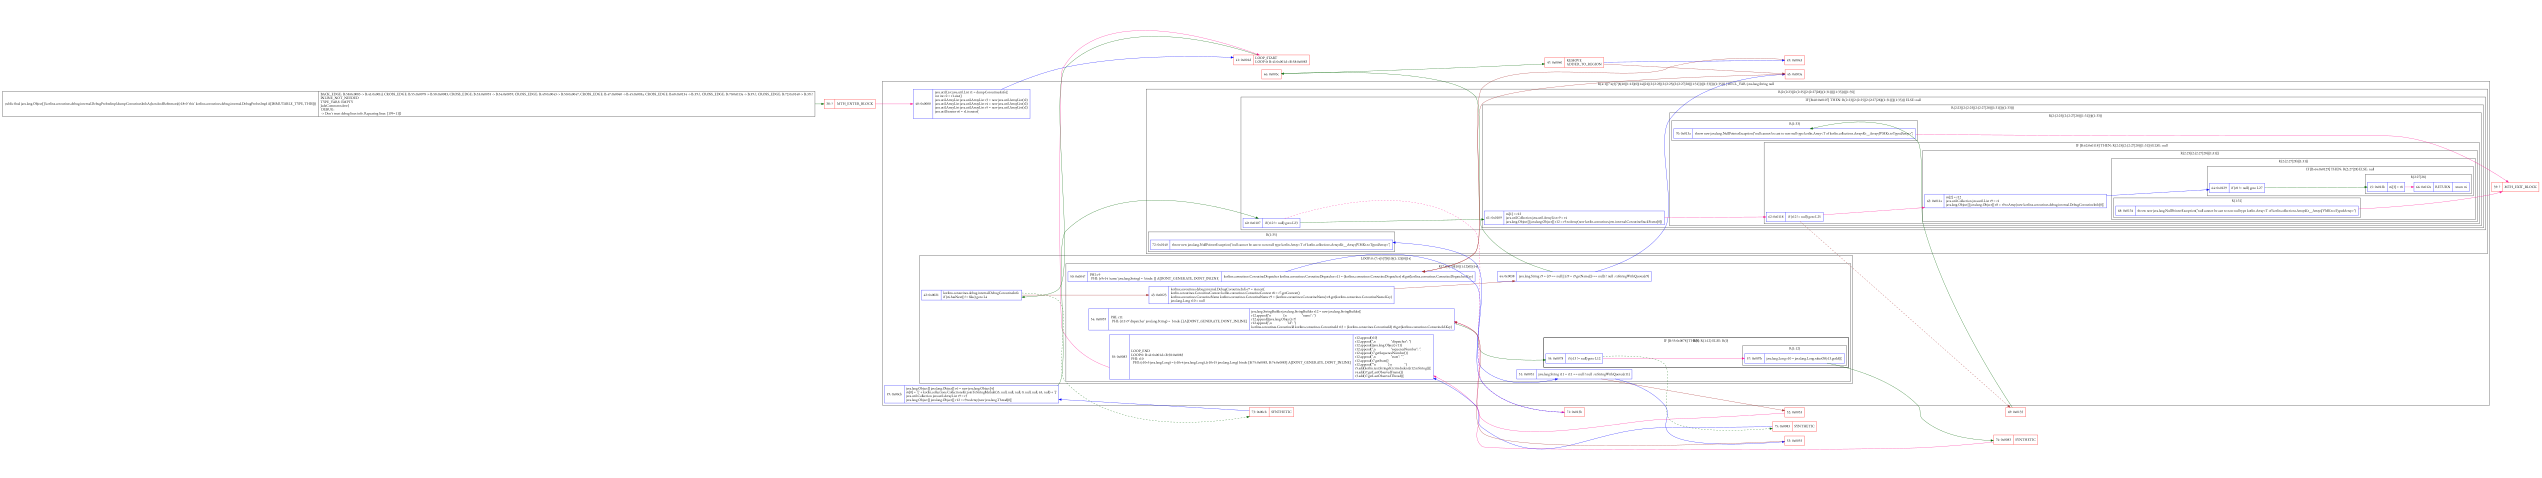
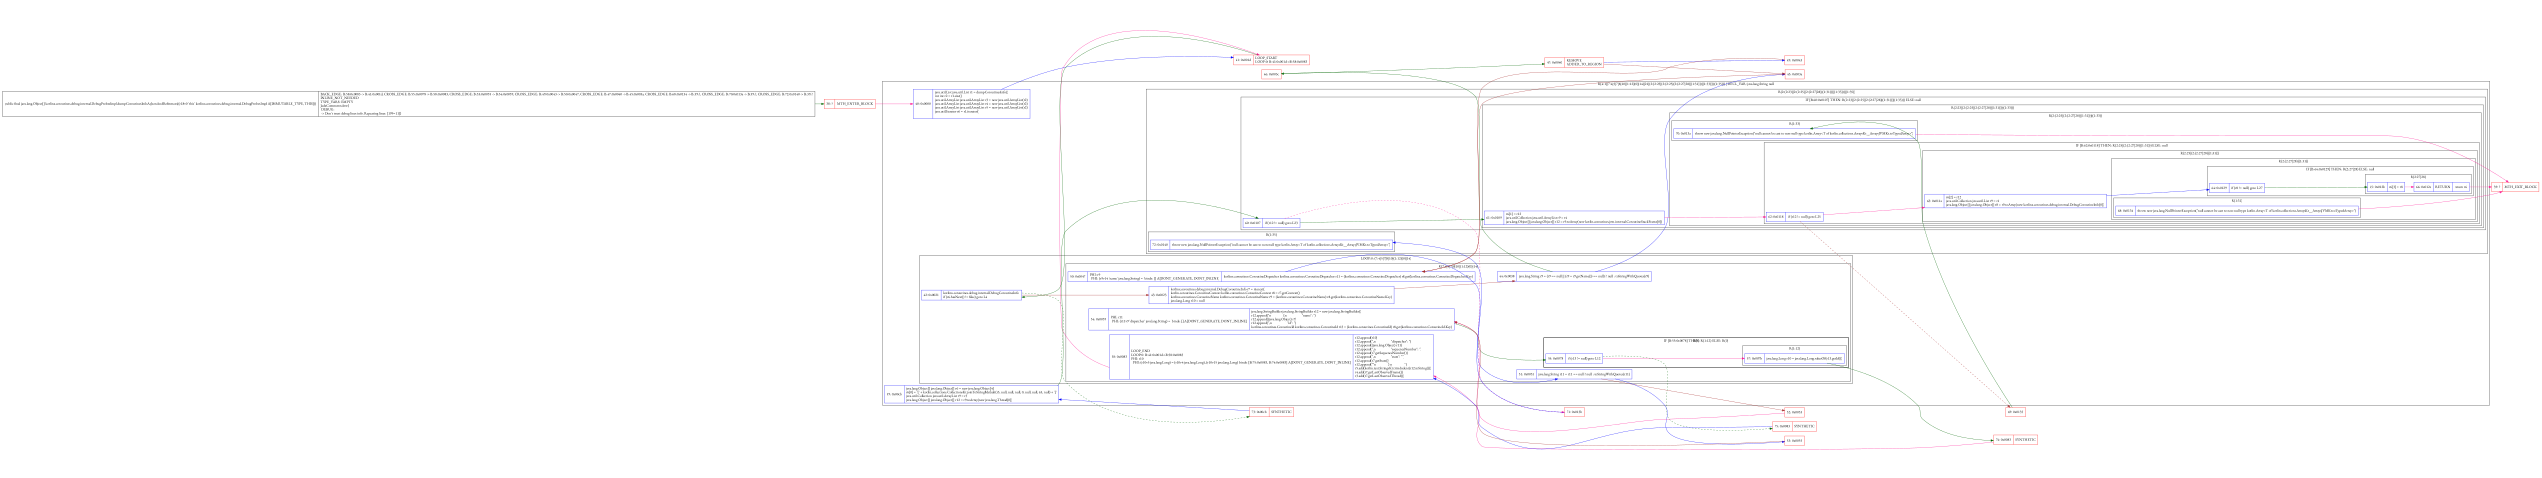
none -> (2479, 187)
